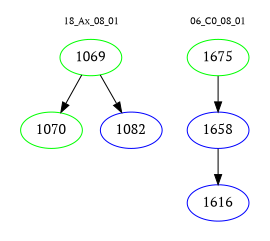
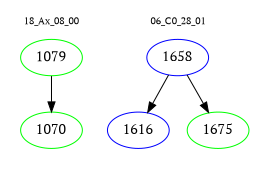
(91, 22) -> (51, 22)
(218, 22) -> (178, 22)
(91, 58) -> (51, 58)
(218, 89) -> (195, 89)
(131, 130) -> none
